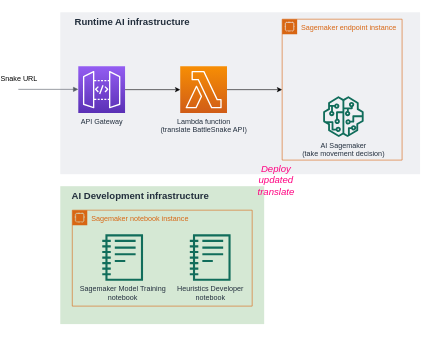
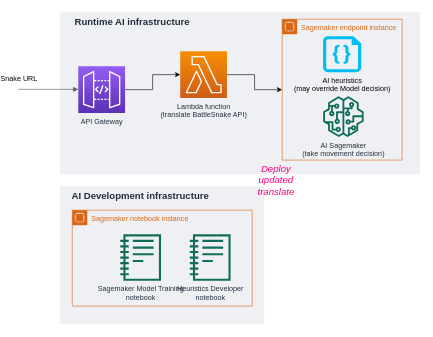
none -> (342, 54)
(204, 90) -> (204, 75)
(162, 255) -> (162, 255)
(123, 258) -> (141, 258)
